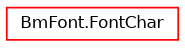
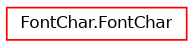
(92, 24) -> (97, 24)
